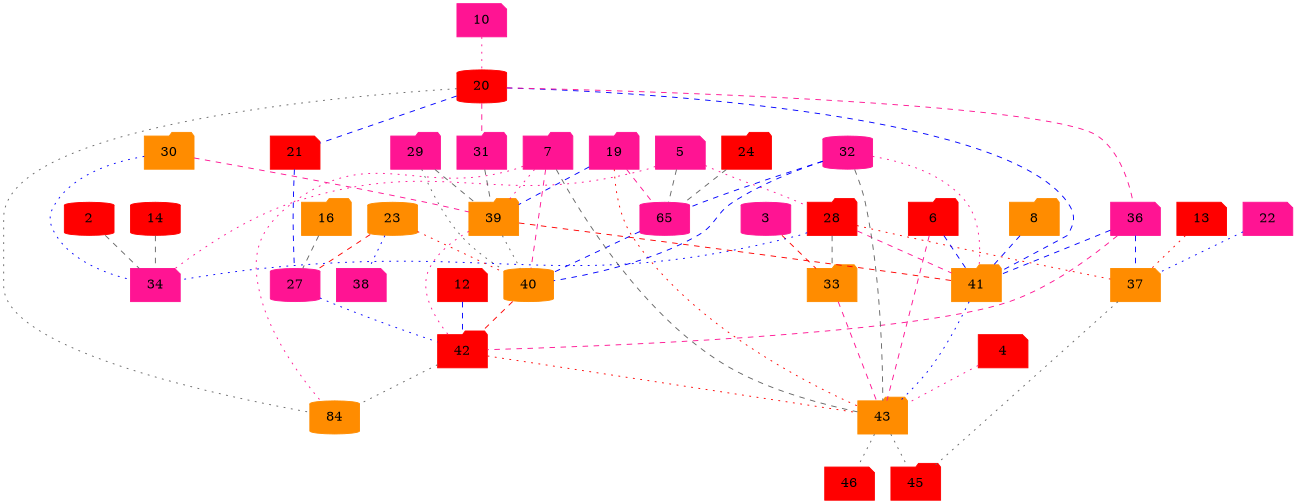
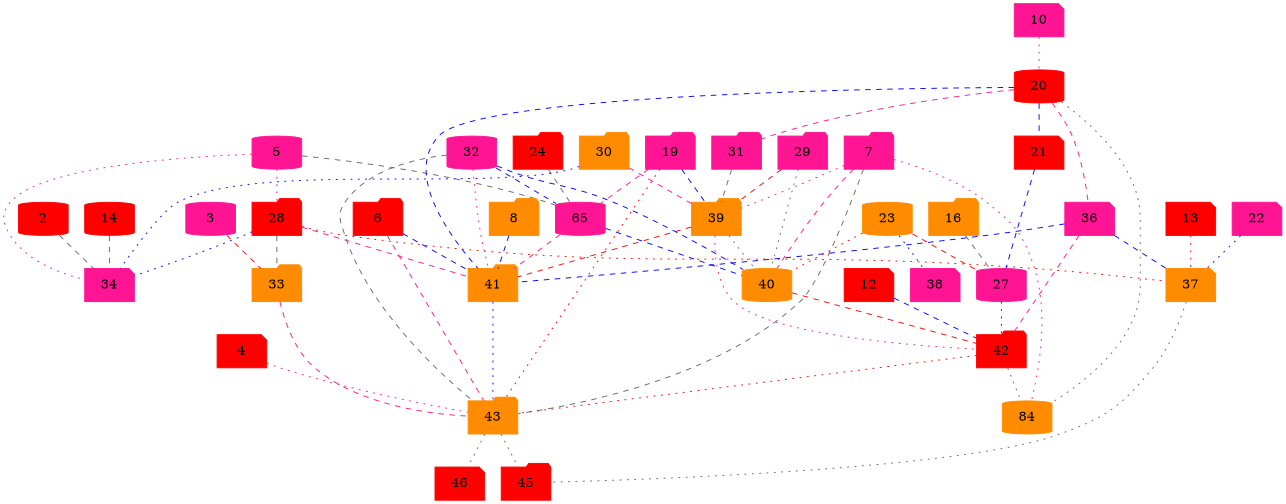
(680, 153) -> (277, 153)
(458, 188) -> (759, 186)
none -> (541, 249)
